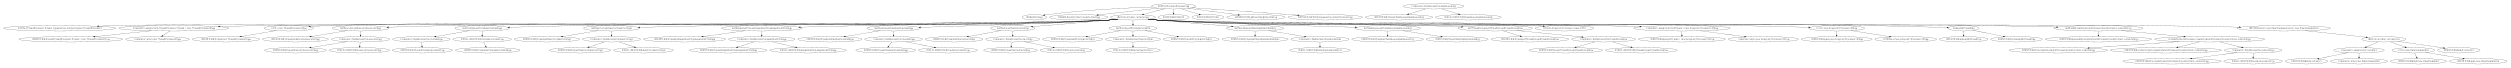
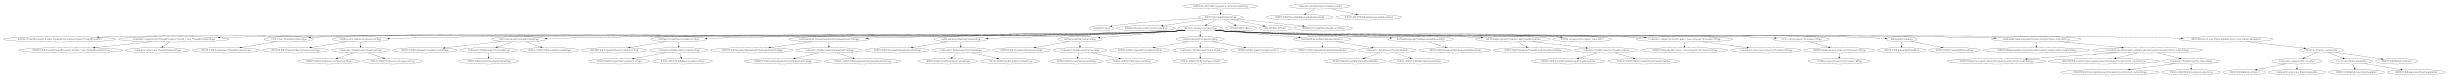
(1245, 11) -> (1221, 11)
(1422, 34) -> (1372, 56)
(1870, 34) -> (1839, 55)
(485, 44) -> (473, 45)
